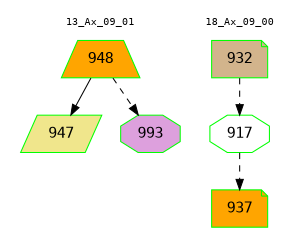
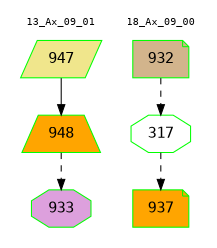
(83, 92) -> (61, 91)
(150, 134) -> (61, 209)
(240, 134) -> (161, 134)
